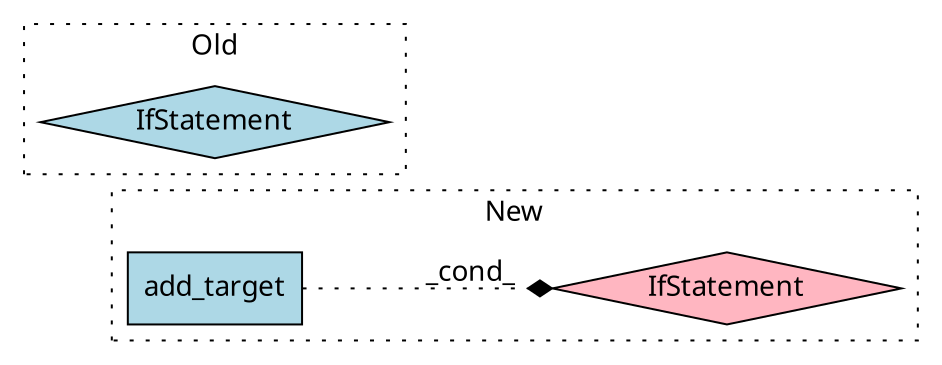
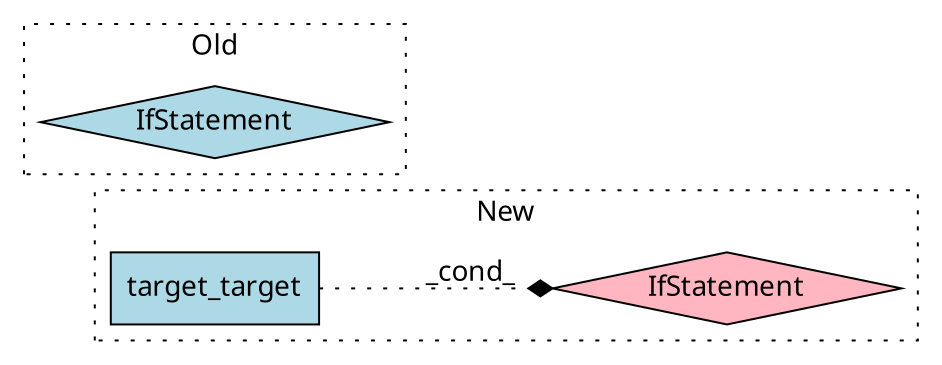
(215, 288) -> (215, 288)
